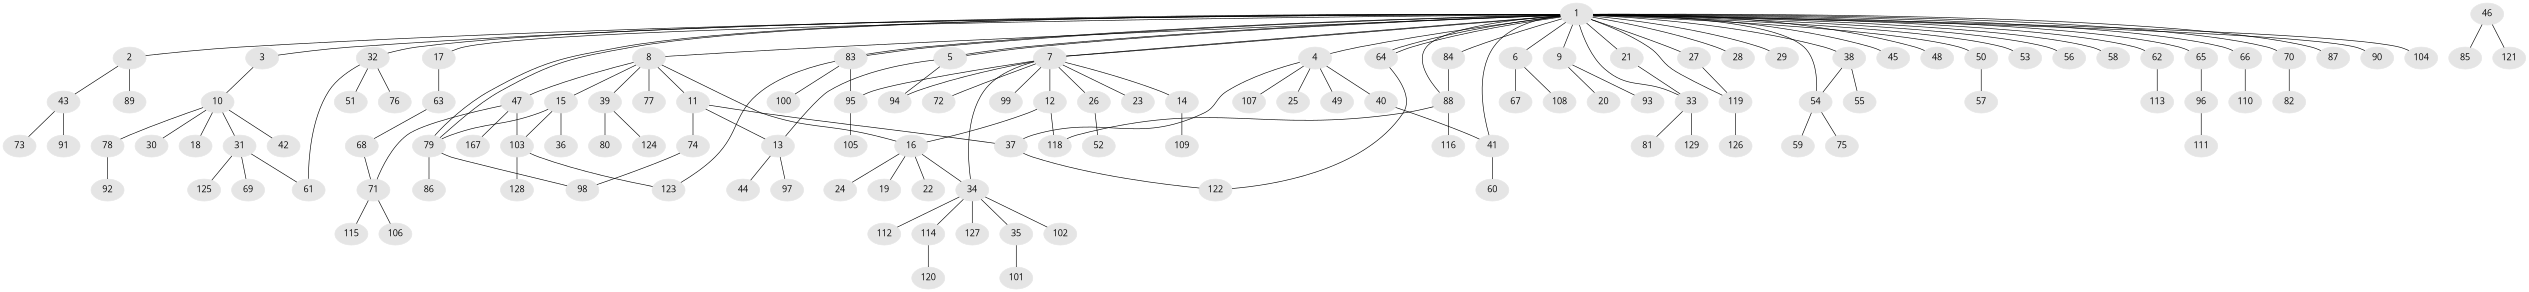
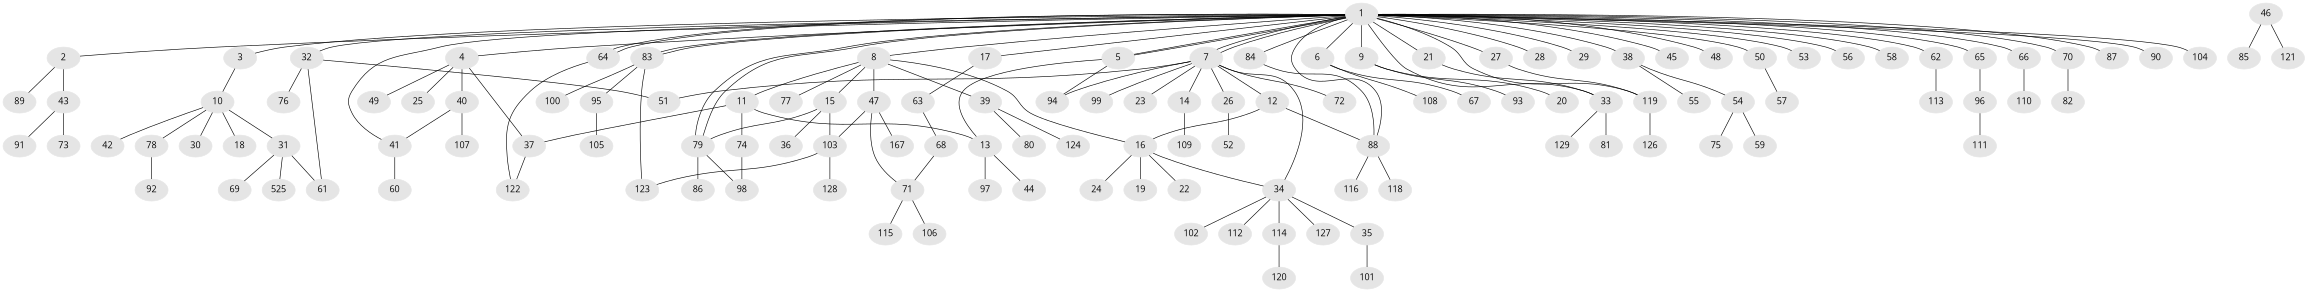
(1763, 30) -> none
(948, 75) -> (960, 79)
(1282, 80) -> (462, 124)
(1052, 124) -> (1323, 124)
(204, 190) -> (279, 190)
